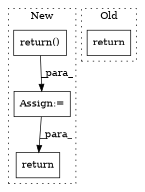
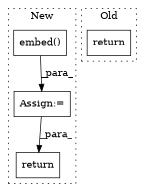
(40, 43) -> (40, 43)
